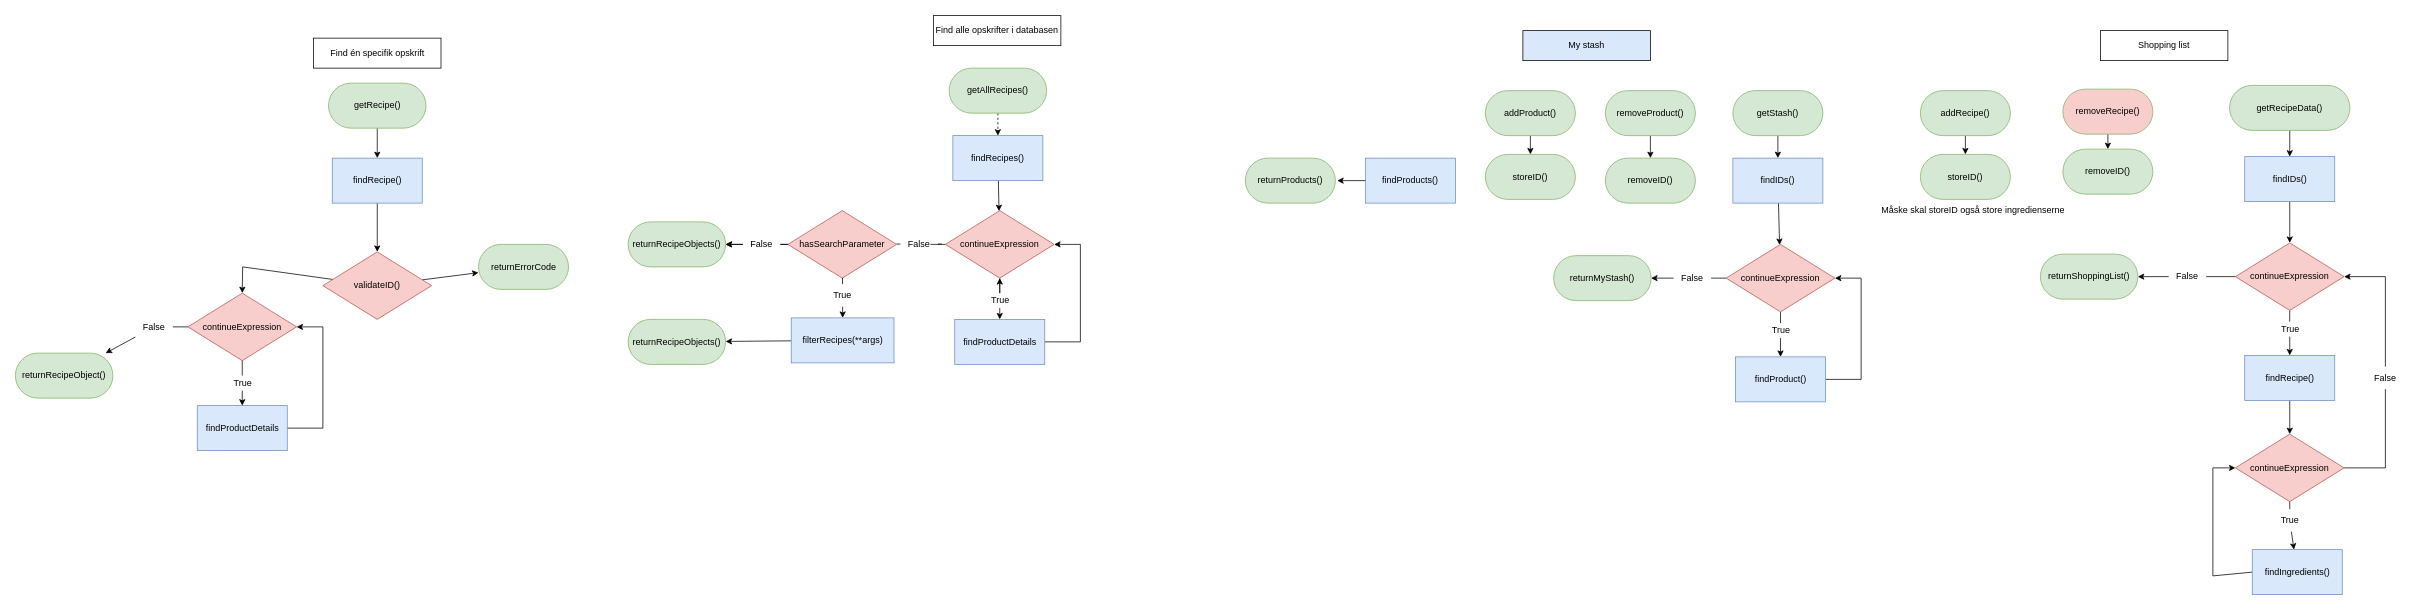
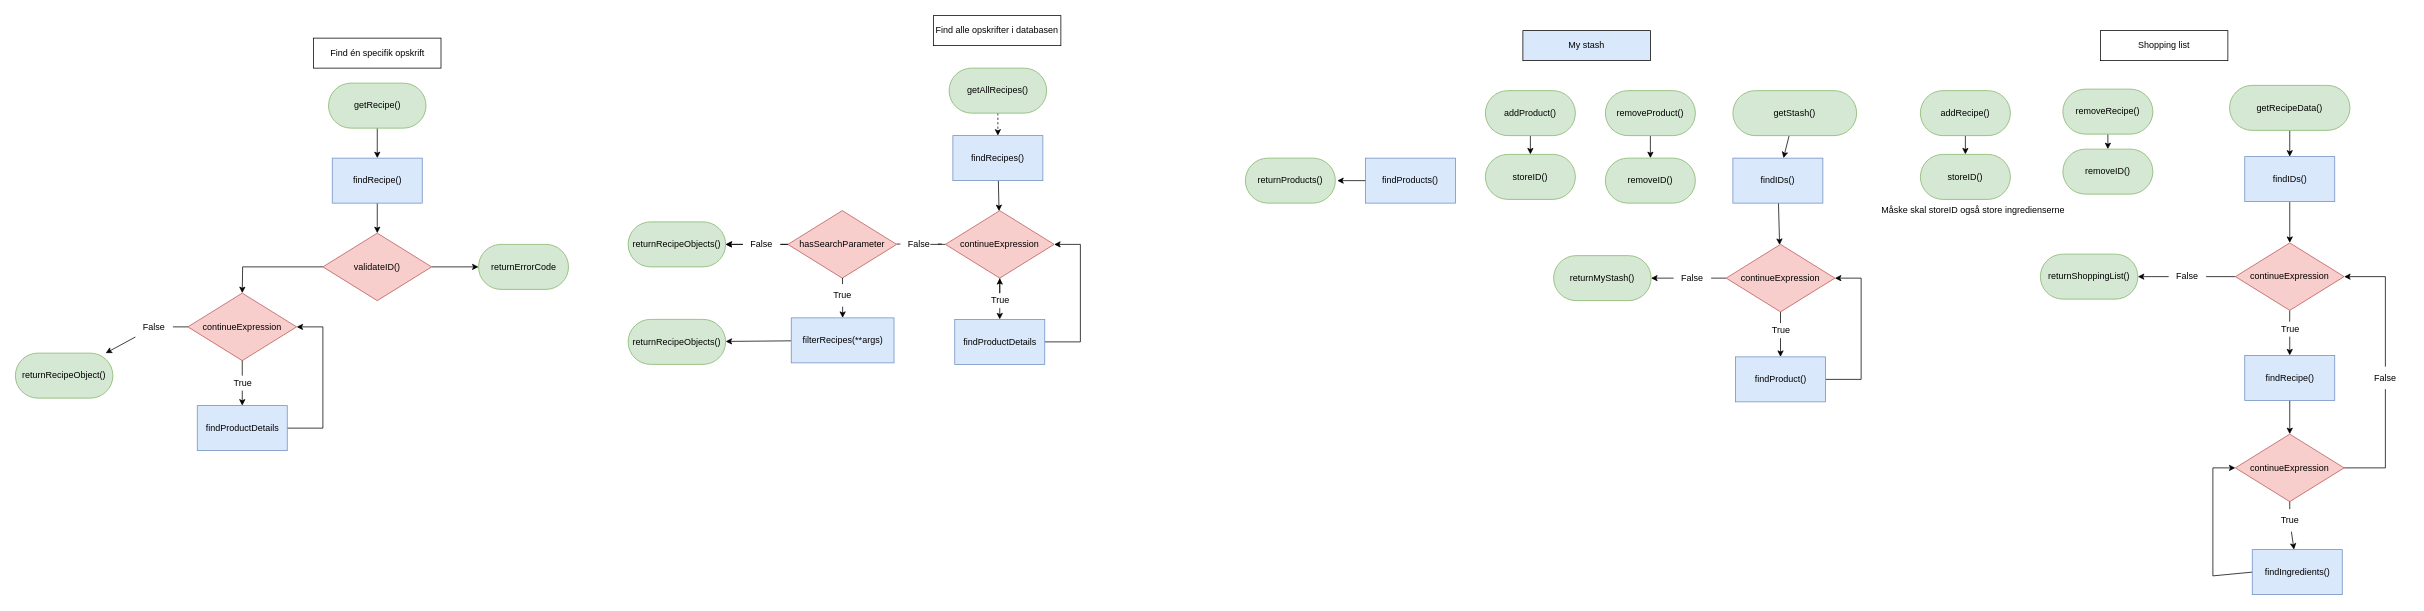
(2108, 111) -> (2108, 111)
(1778, 113) -> (1795, 113)
(377, 285) -> (377, 267)
